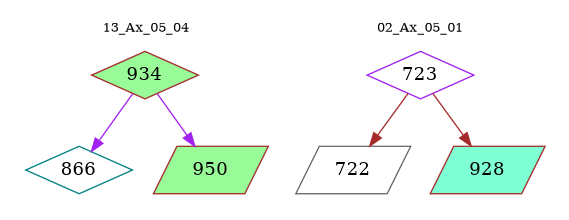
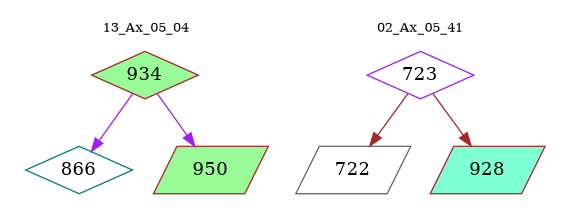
(420, 28) -> (420, 28)
